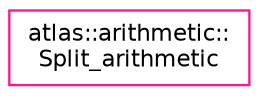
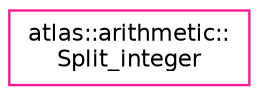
(129, 48) -> (129, 48)
